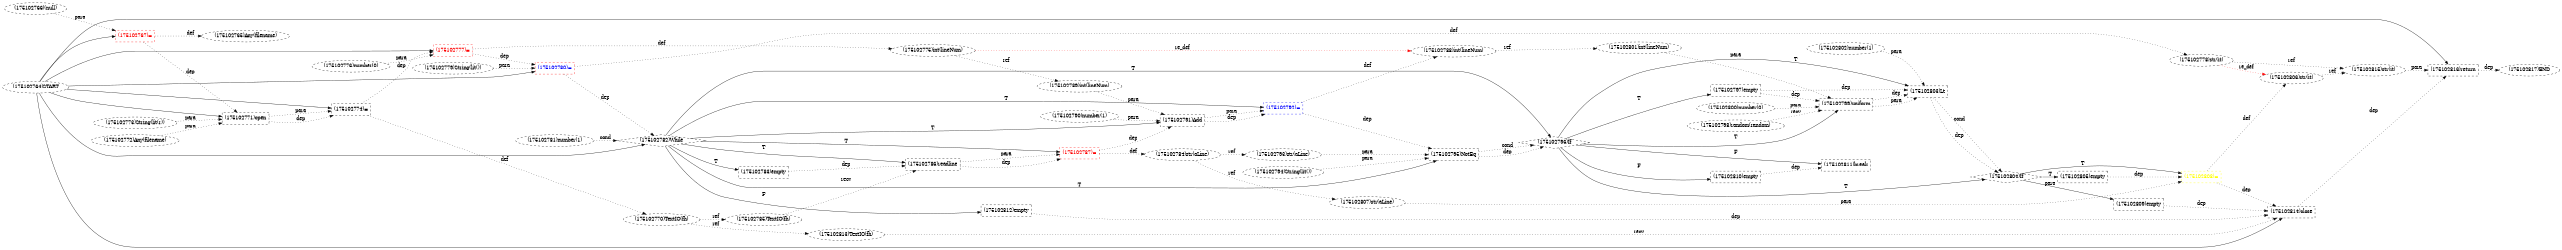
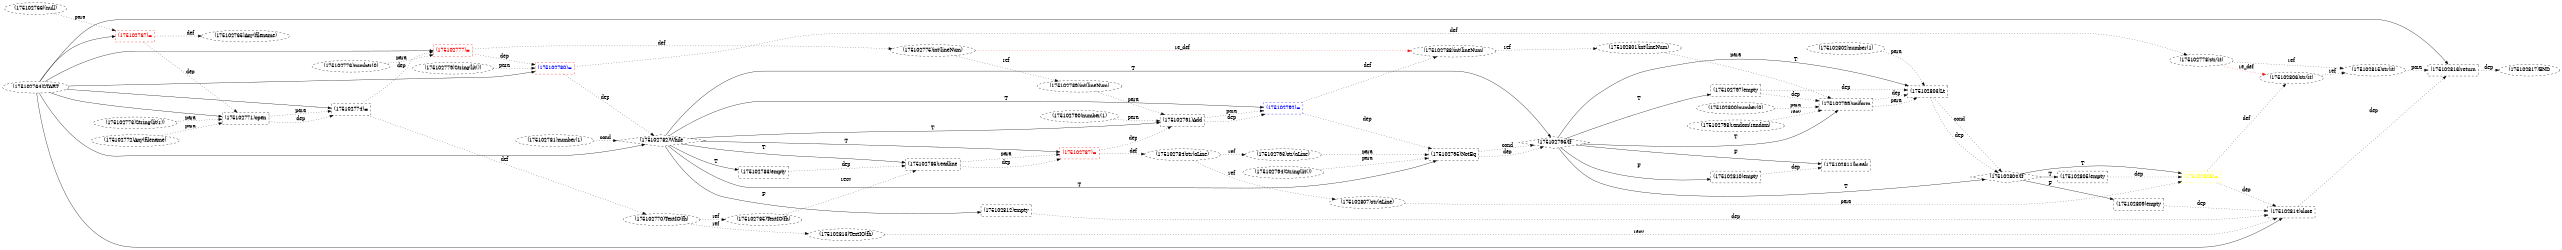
(2050, 184) -> (2050, 184)
